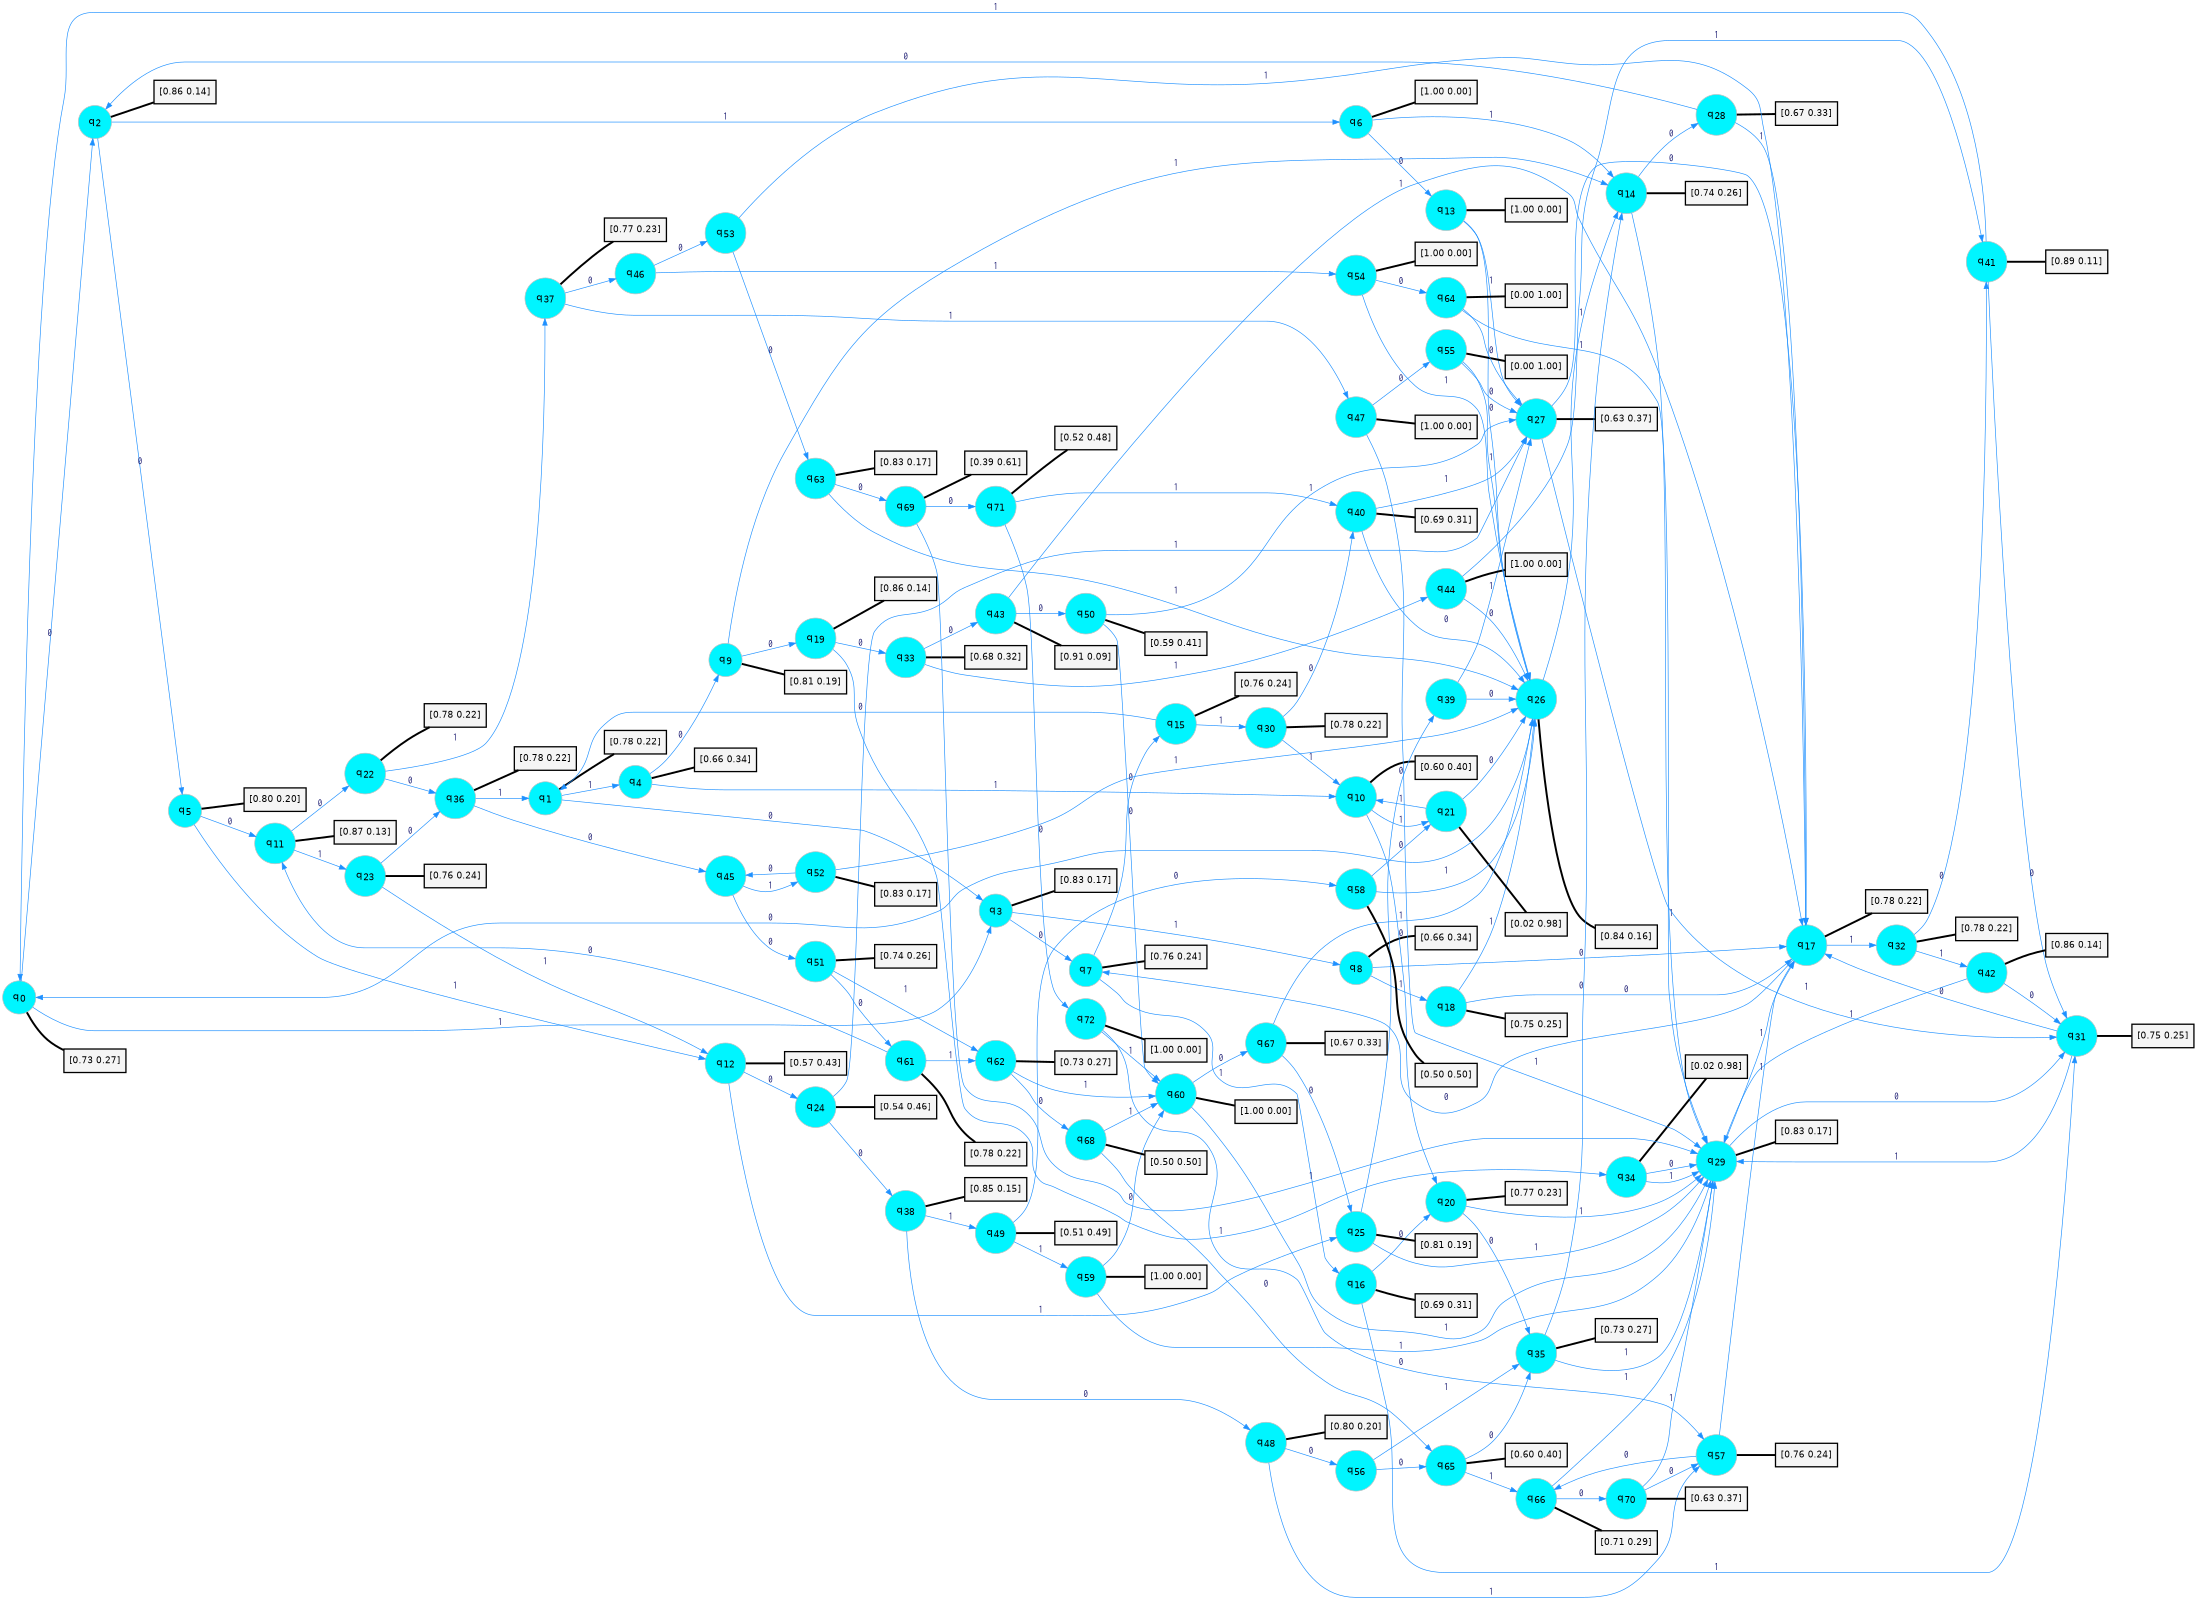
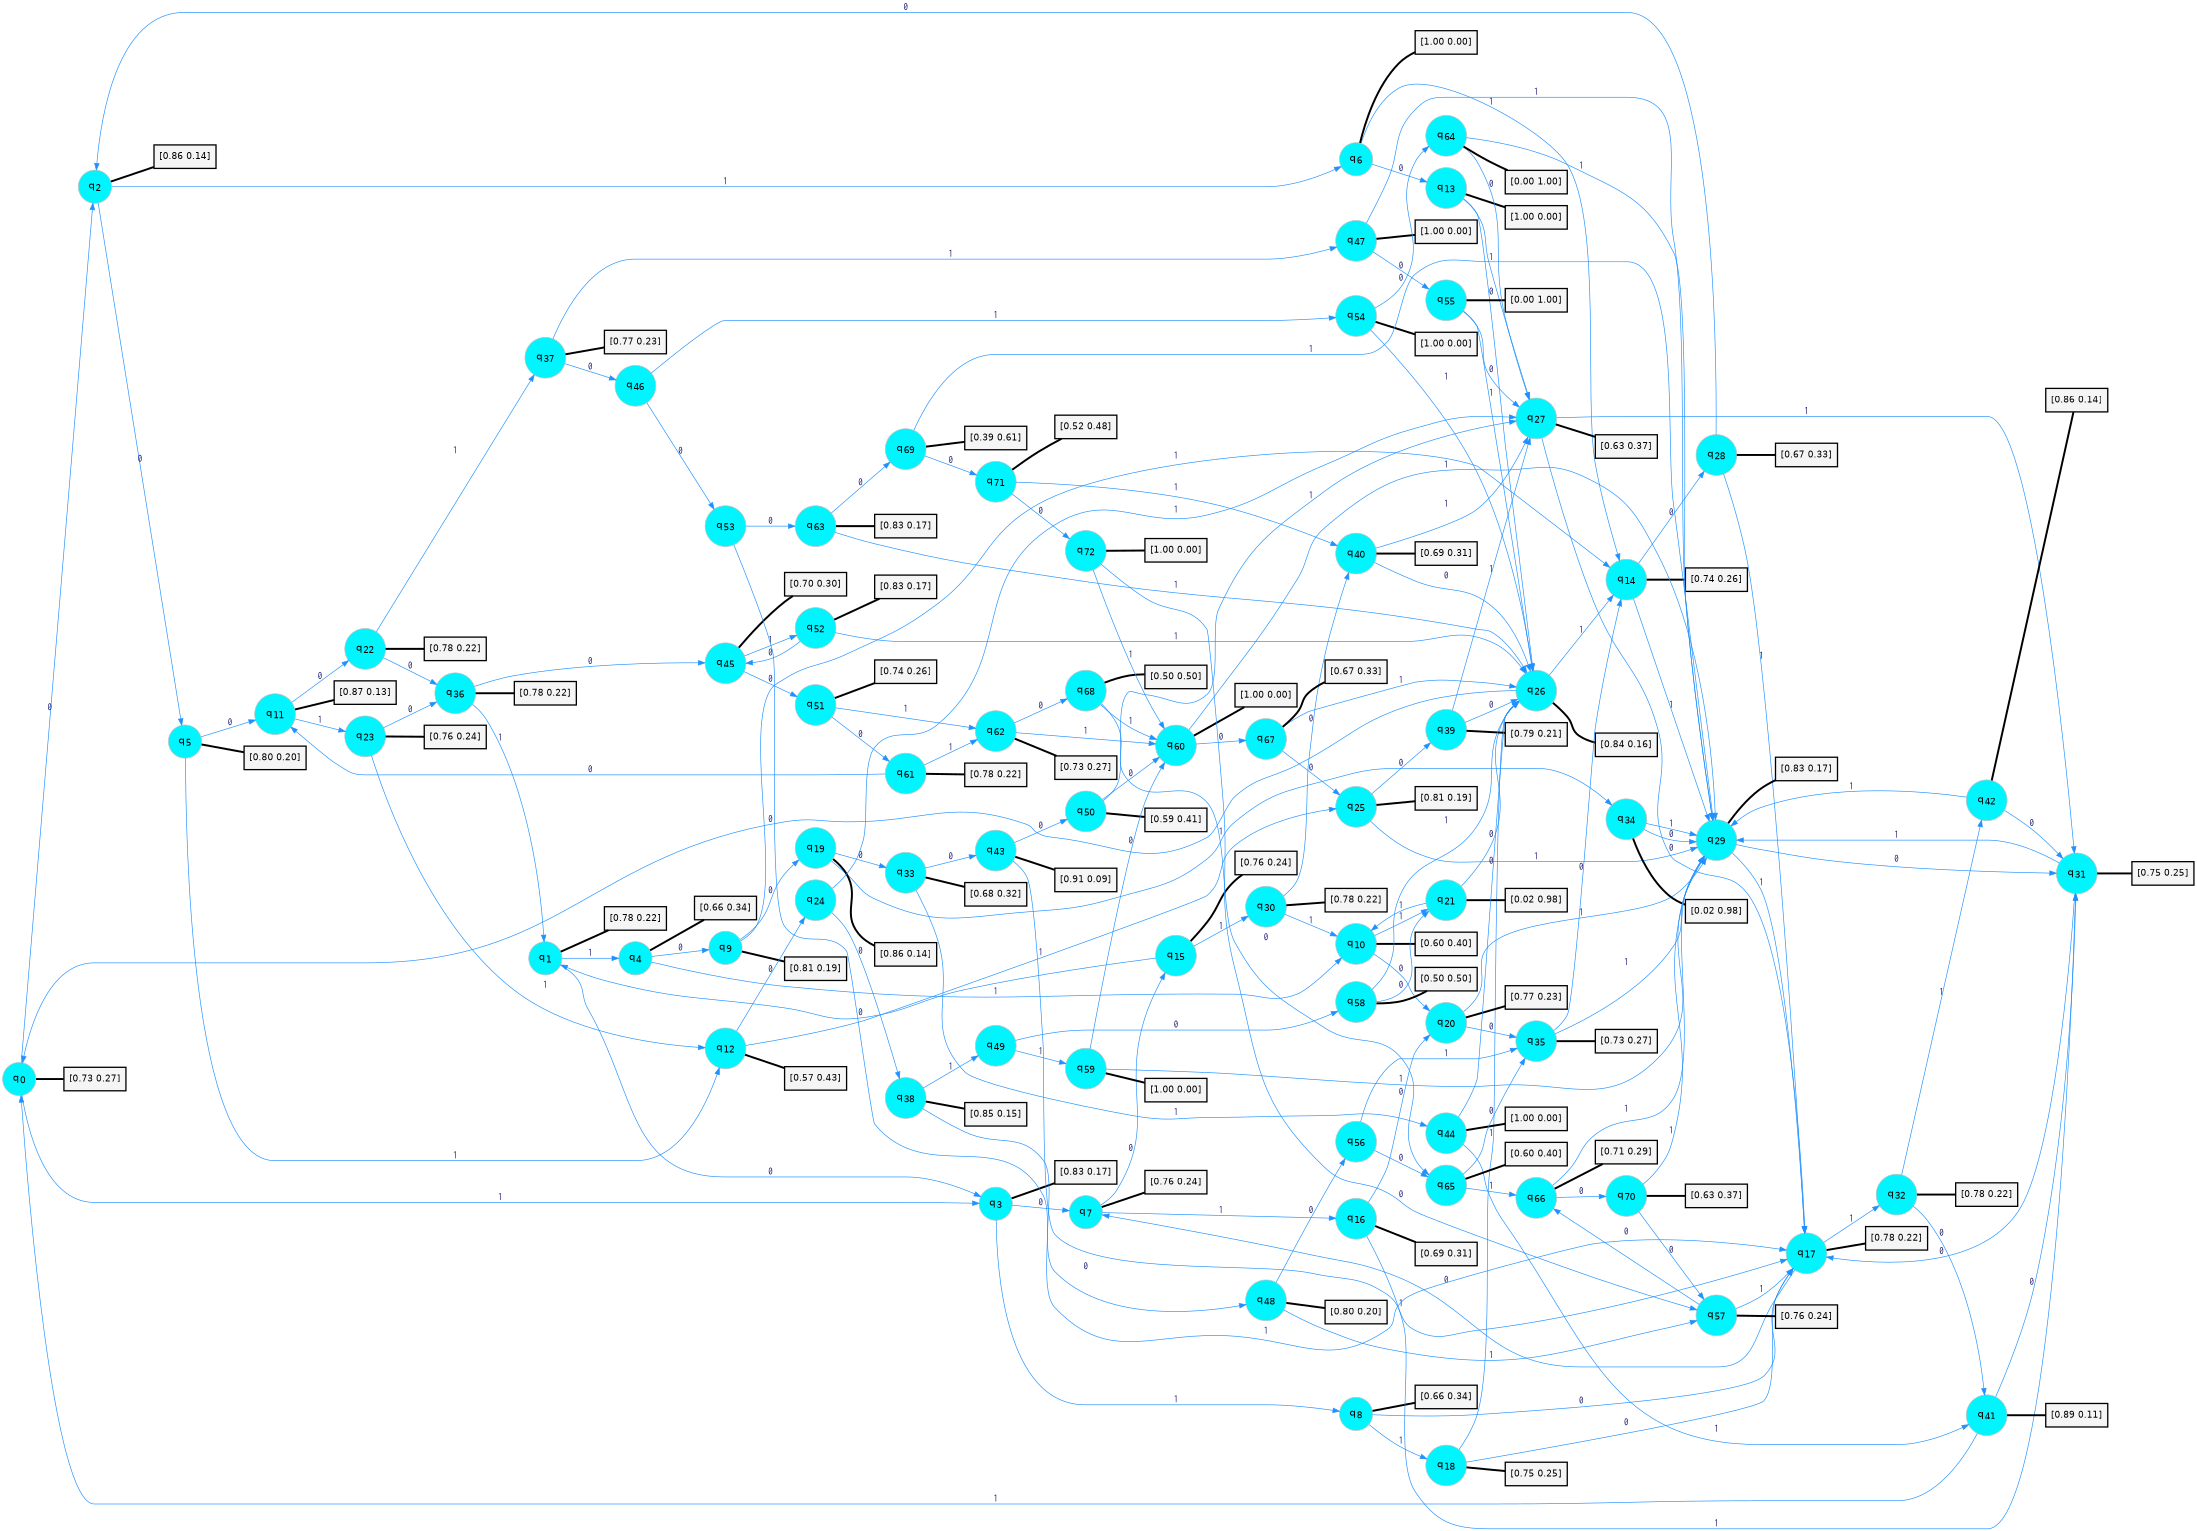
none -> (816, 584)
none -> (1536, 734)
(906, 1107) -> none
(1086, 1233) -> none
